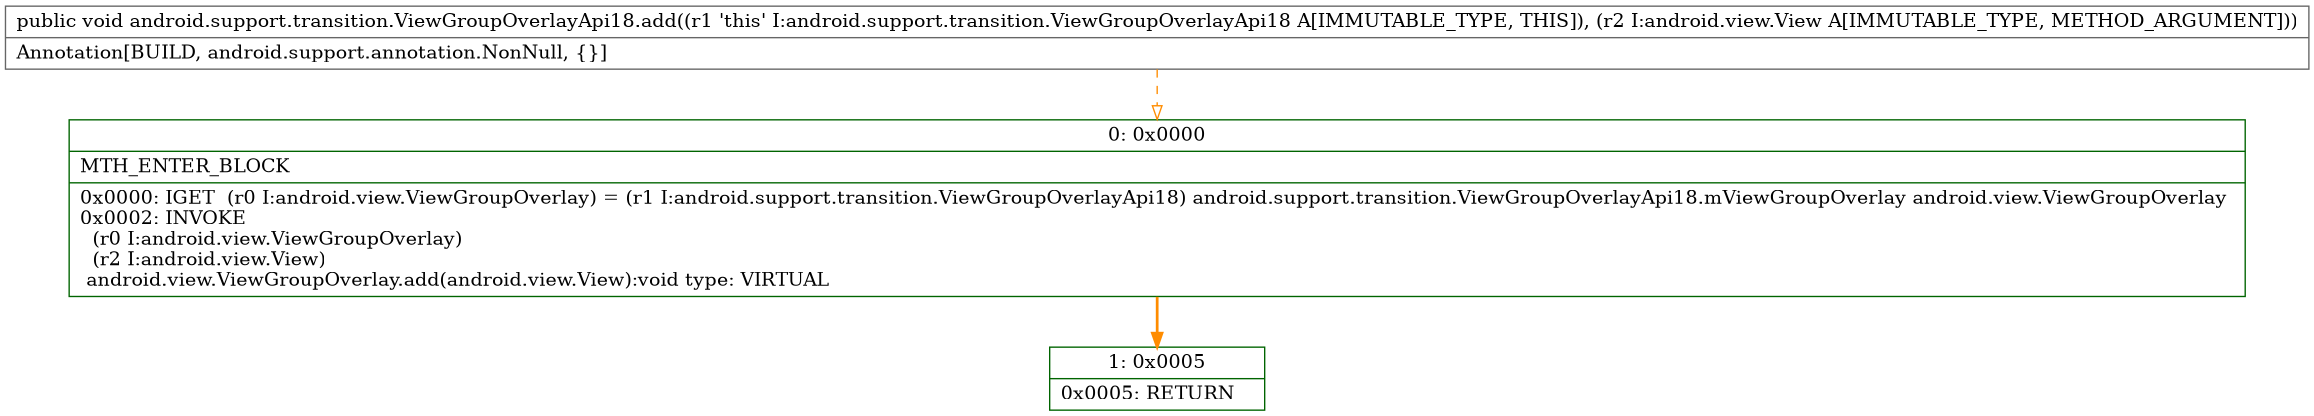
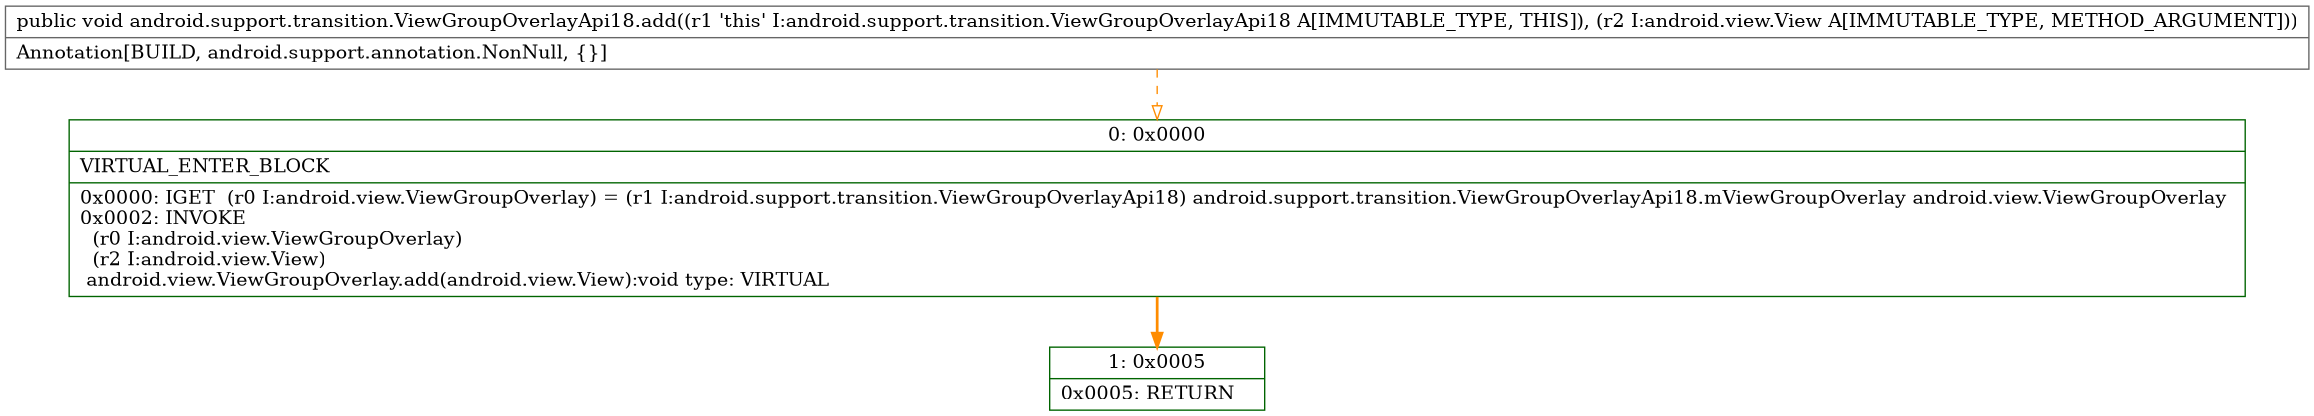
(186, 166) -> (205, 166)
